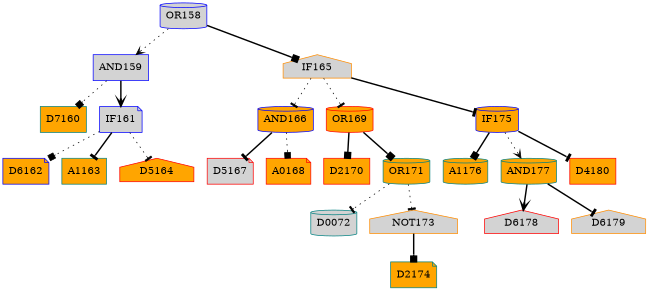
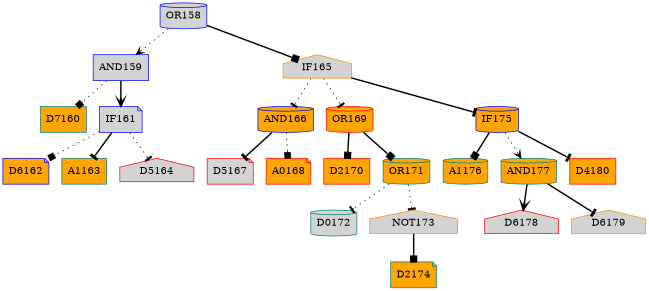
(157, 171) -> (157, 171)
(334, 223) -> (334, 223)
